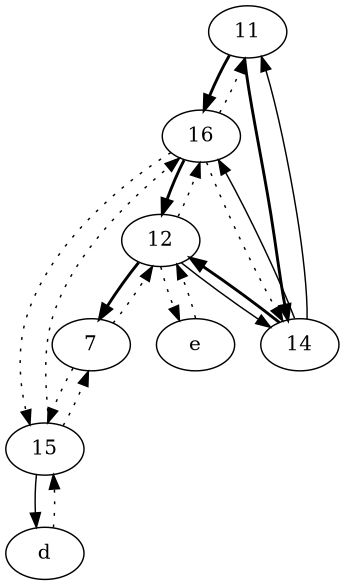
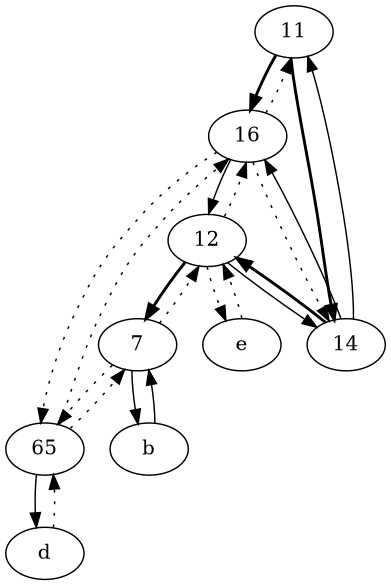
(175, 180) -> (221, 180)
(45, 449) -> (45, 449)
none -> (149, 449)
